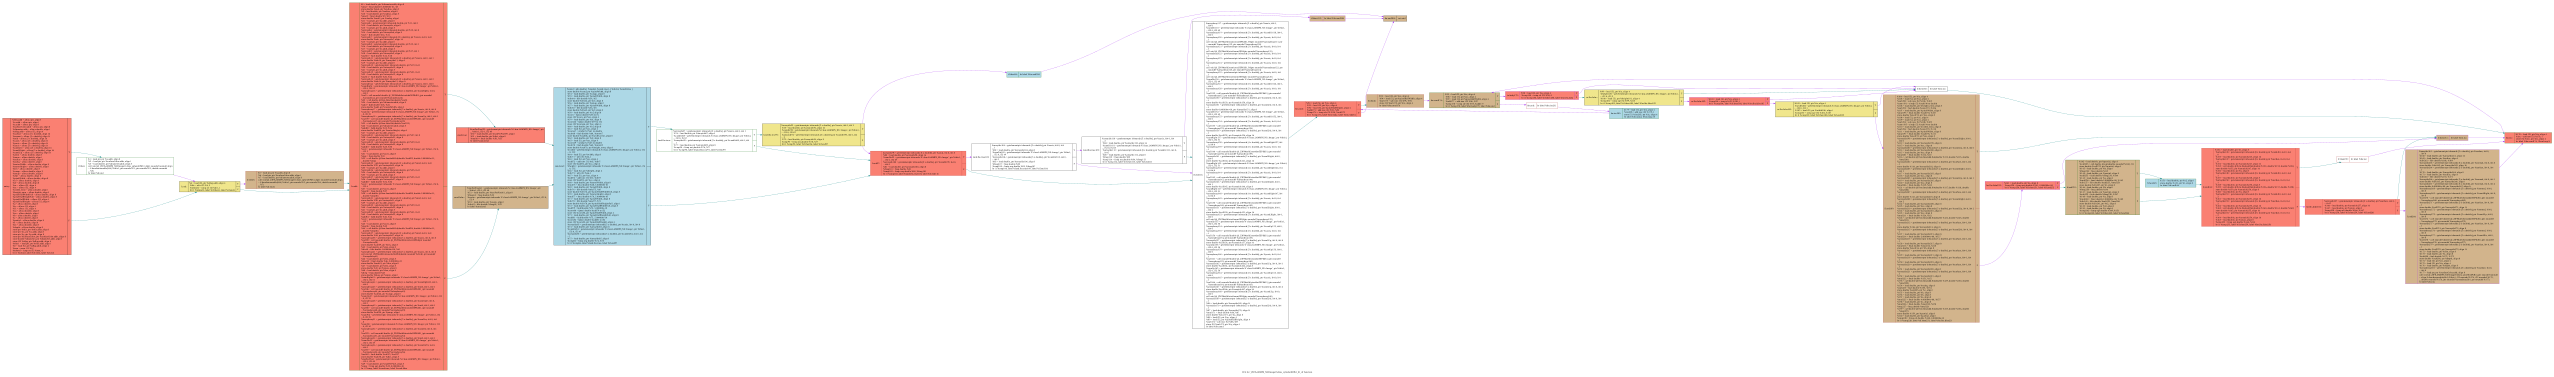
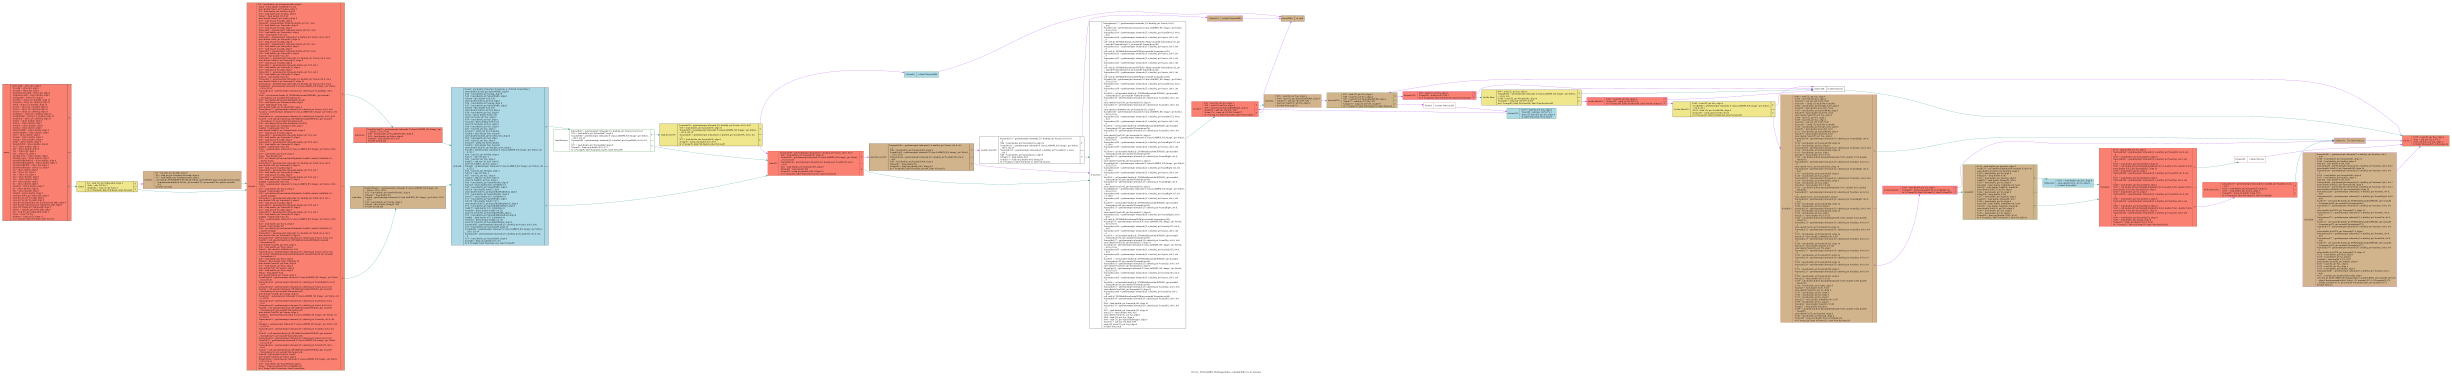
(1024, 157) -> (921, 157)
(125, 166) -> none
(2402, 211) -> none
